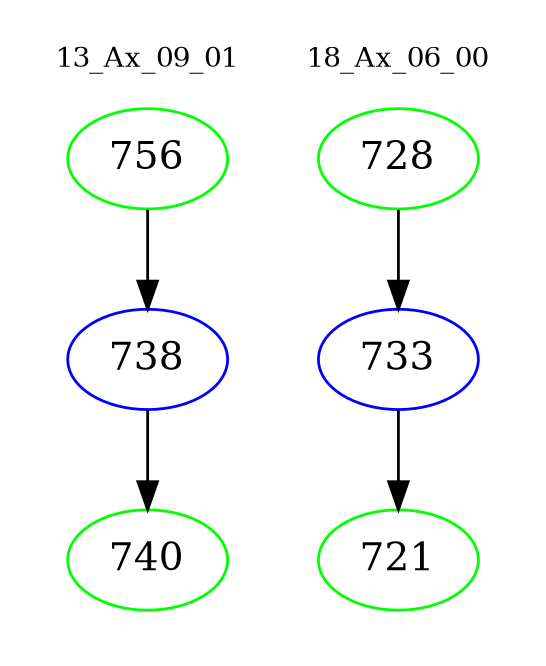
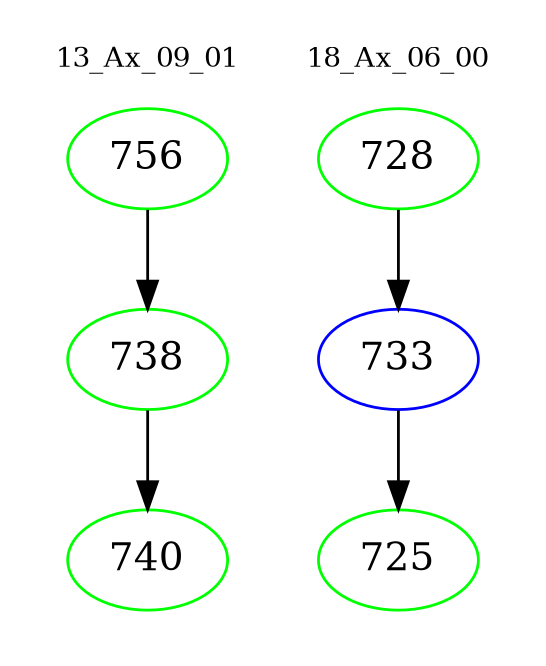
(148, 359) -> (148, 359)
(398, 560) -> (398, 560)
